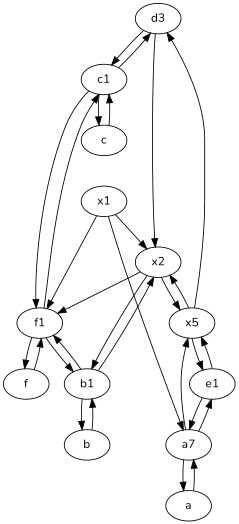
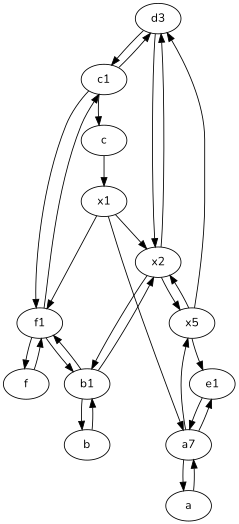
(110, 114) -> (104, 167)
(103, 291) -> (164, 145)
(209, 357) -> none
